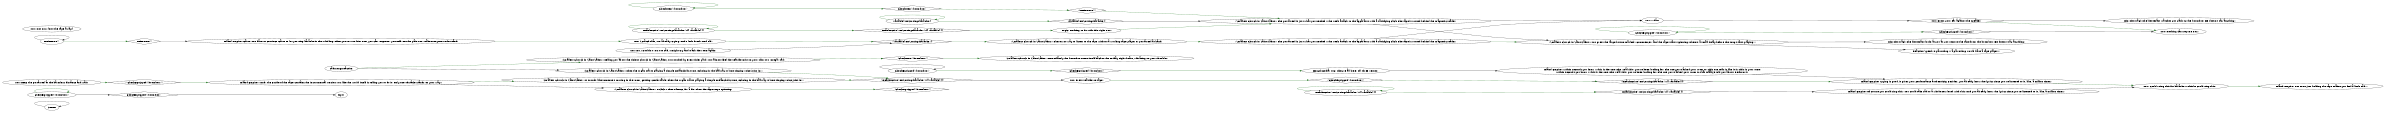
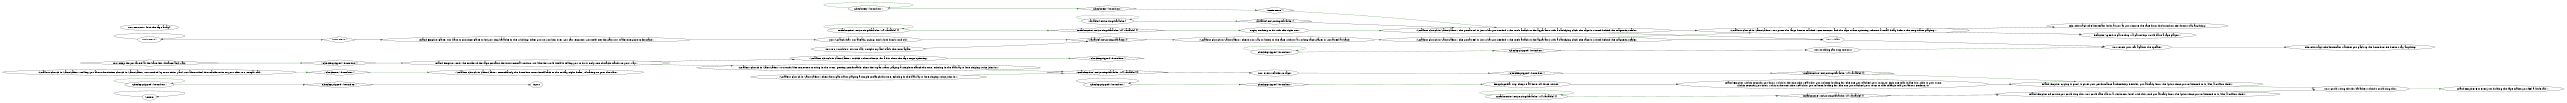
(1957, 21) -> (2137, 47)
(2070, 26) -> (1981, 49)
(341, 69) -> none
(52, 82) -> (149, 63)
